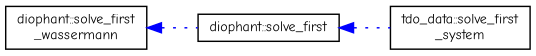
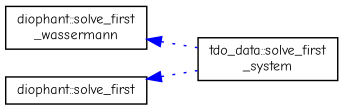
(180, 28) -> (180, 45)
